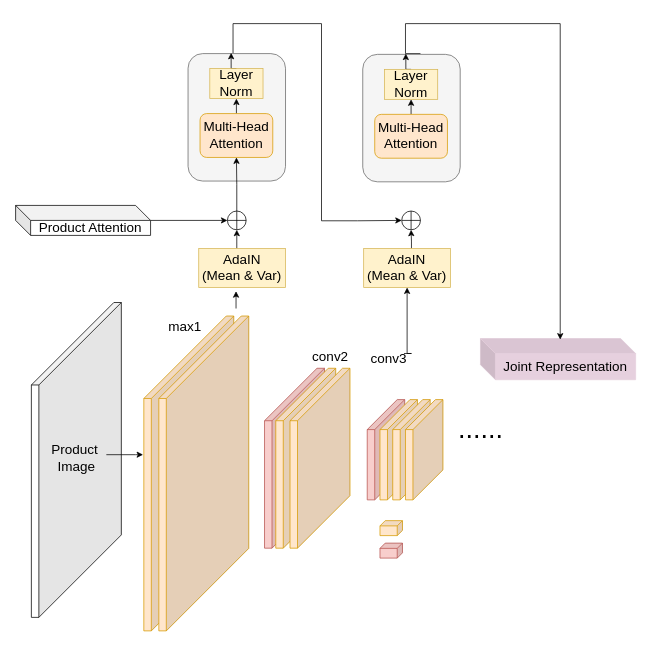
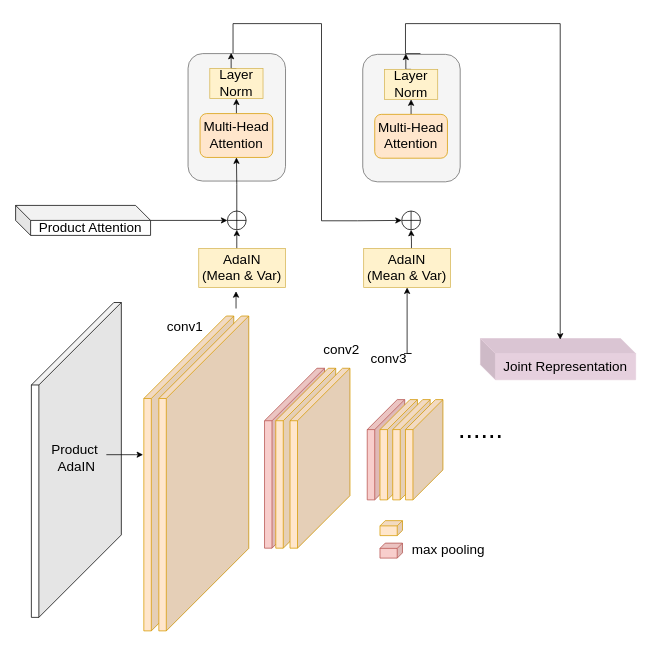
(185, 327) -> (185, 327)
(330, 357) -> (342, 350)
(77, 459) -> (77, 459)
none -> (462, 550)
